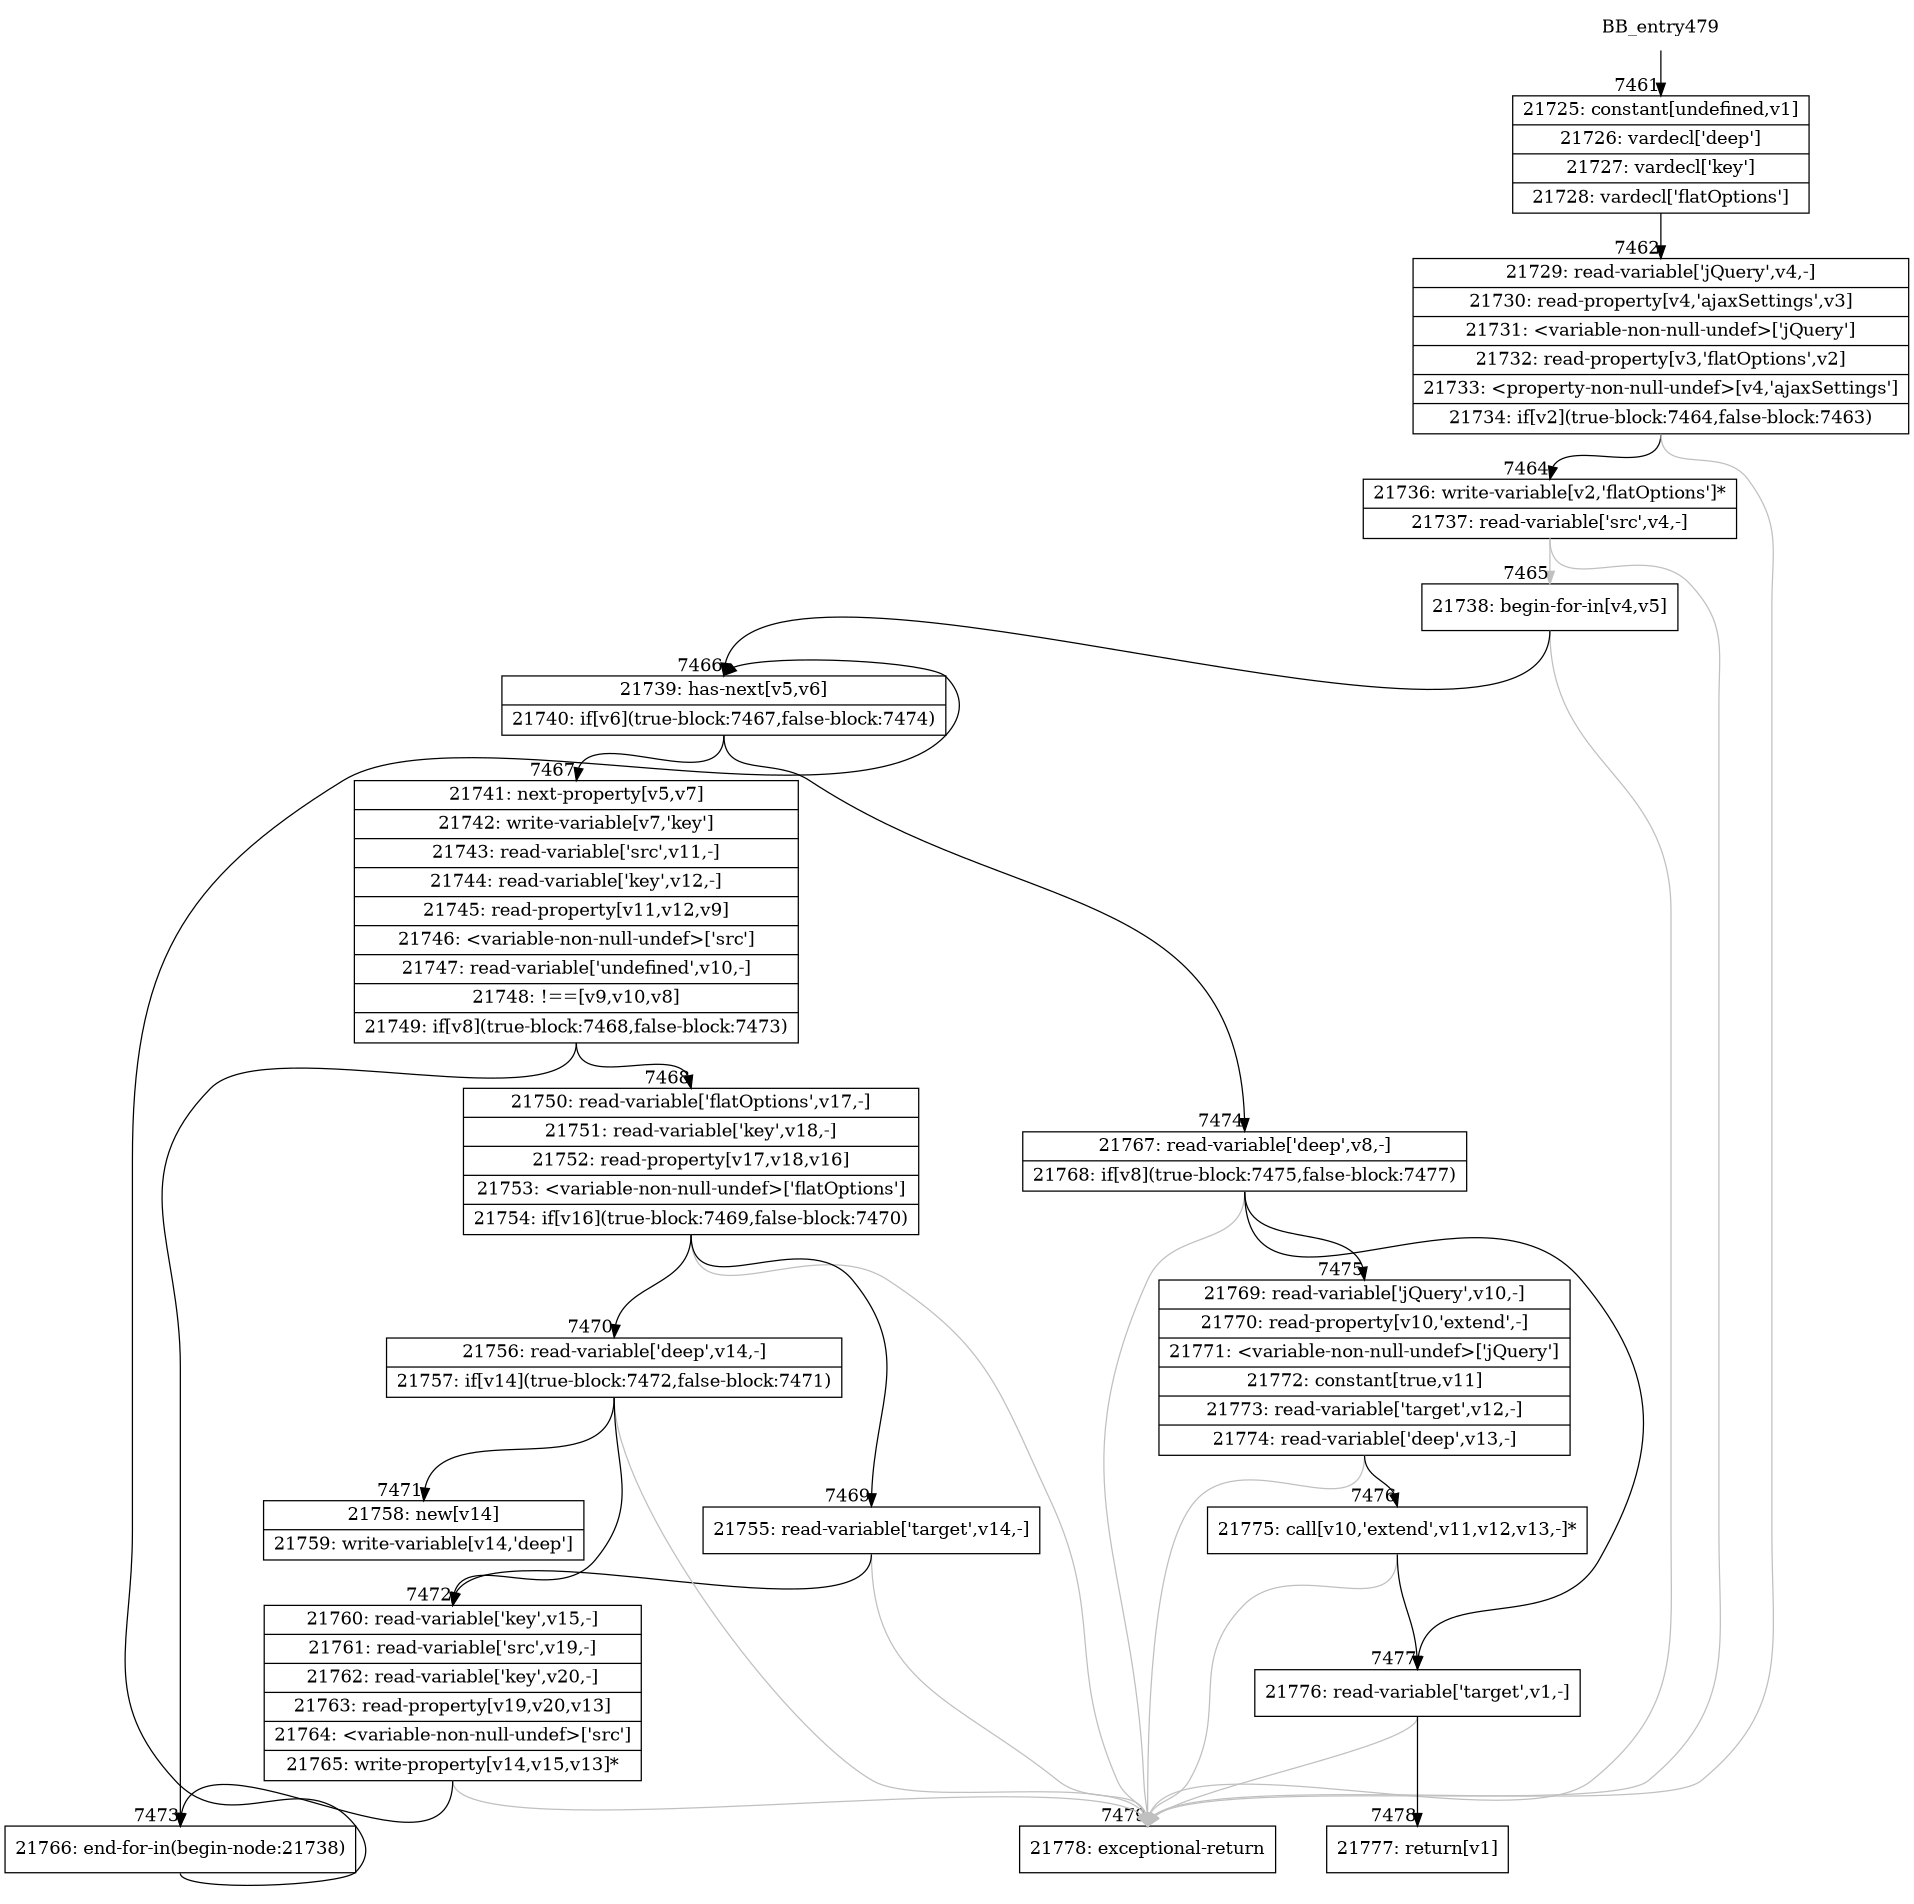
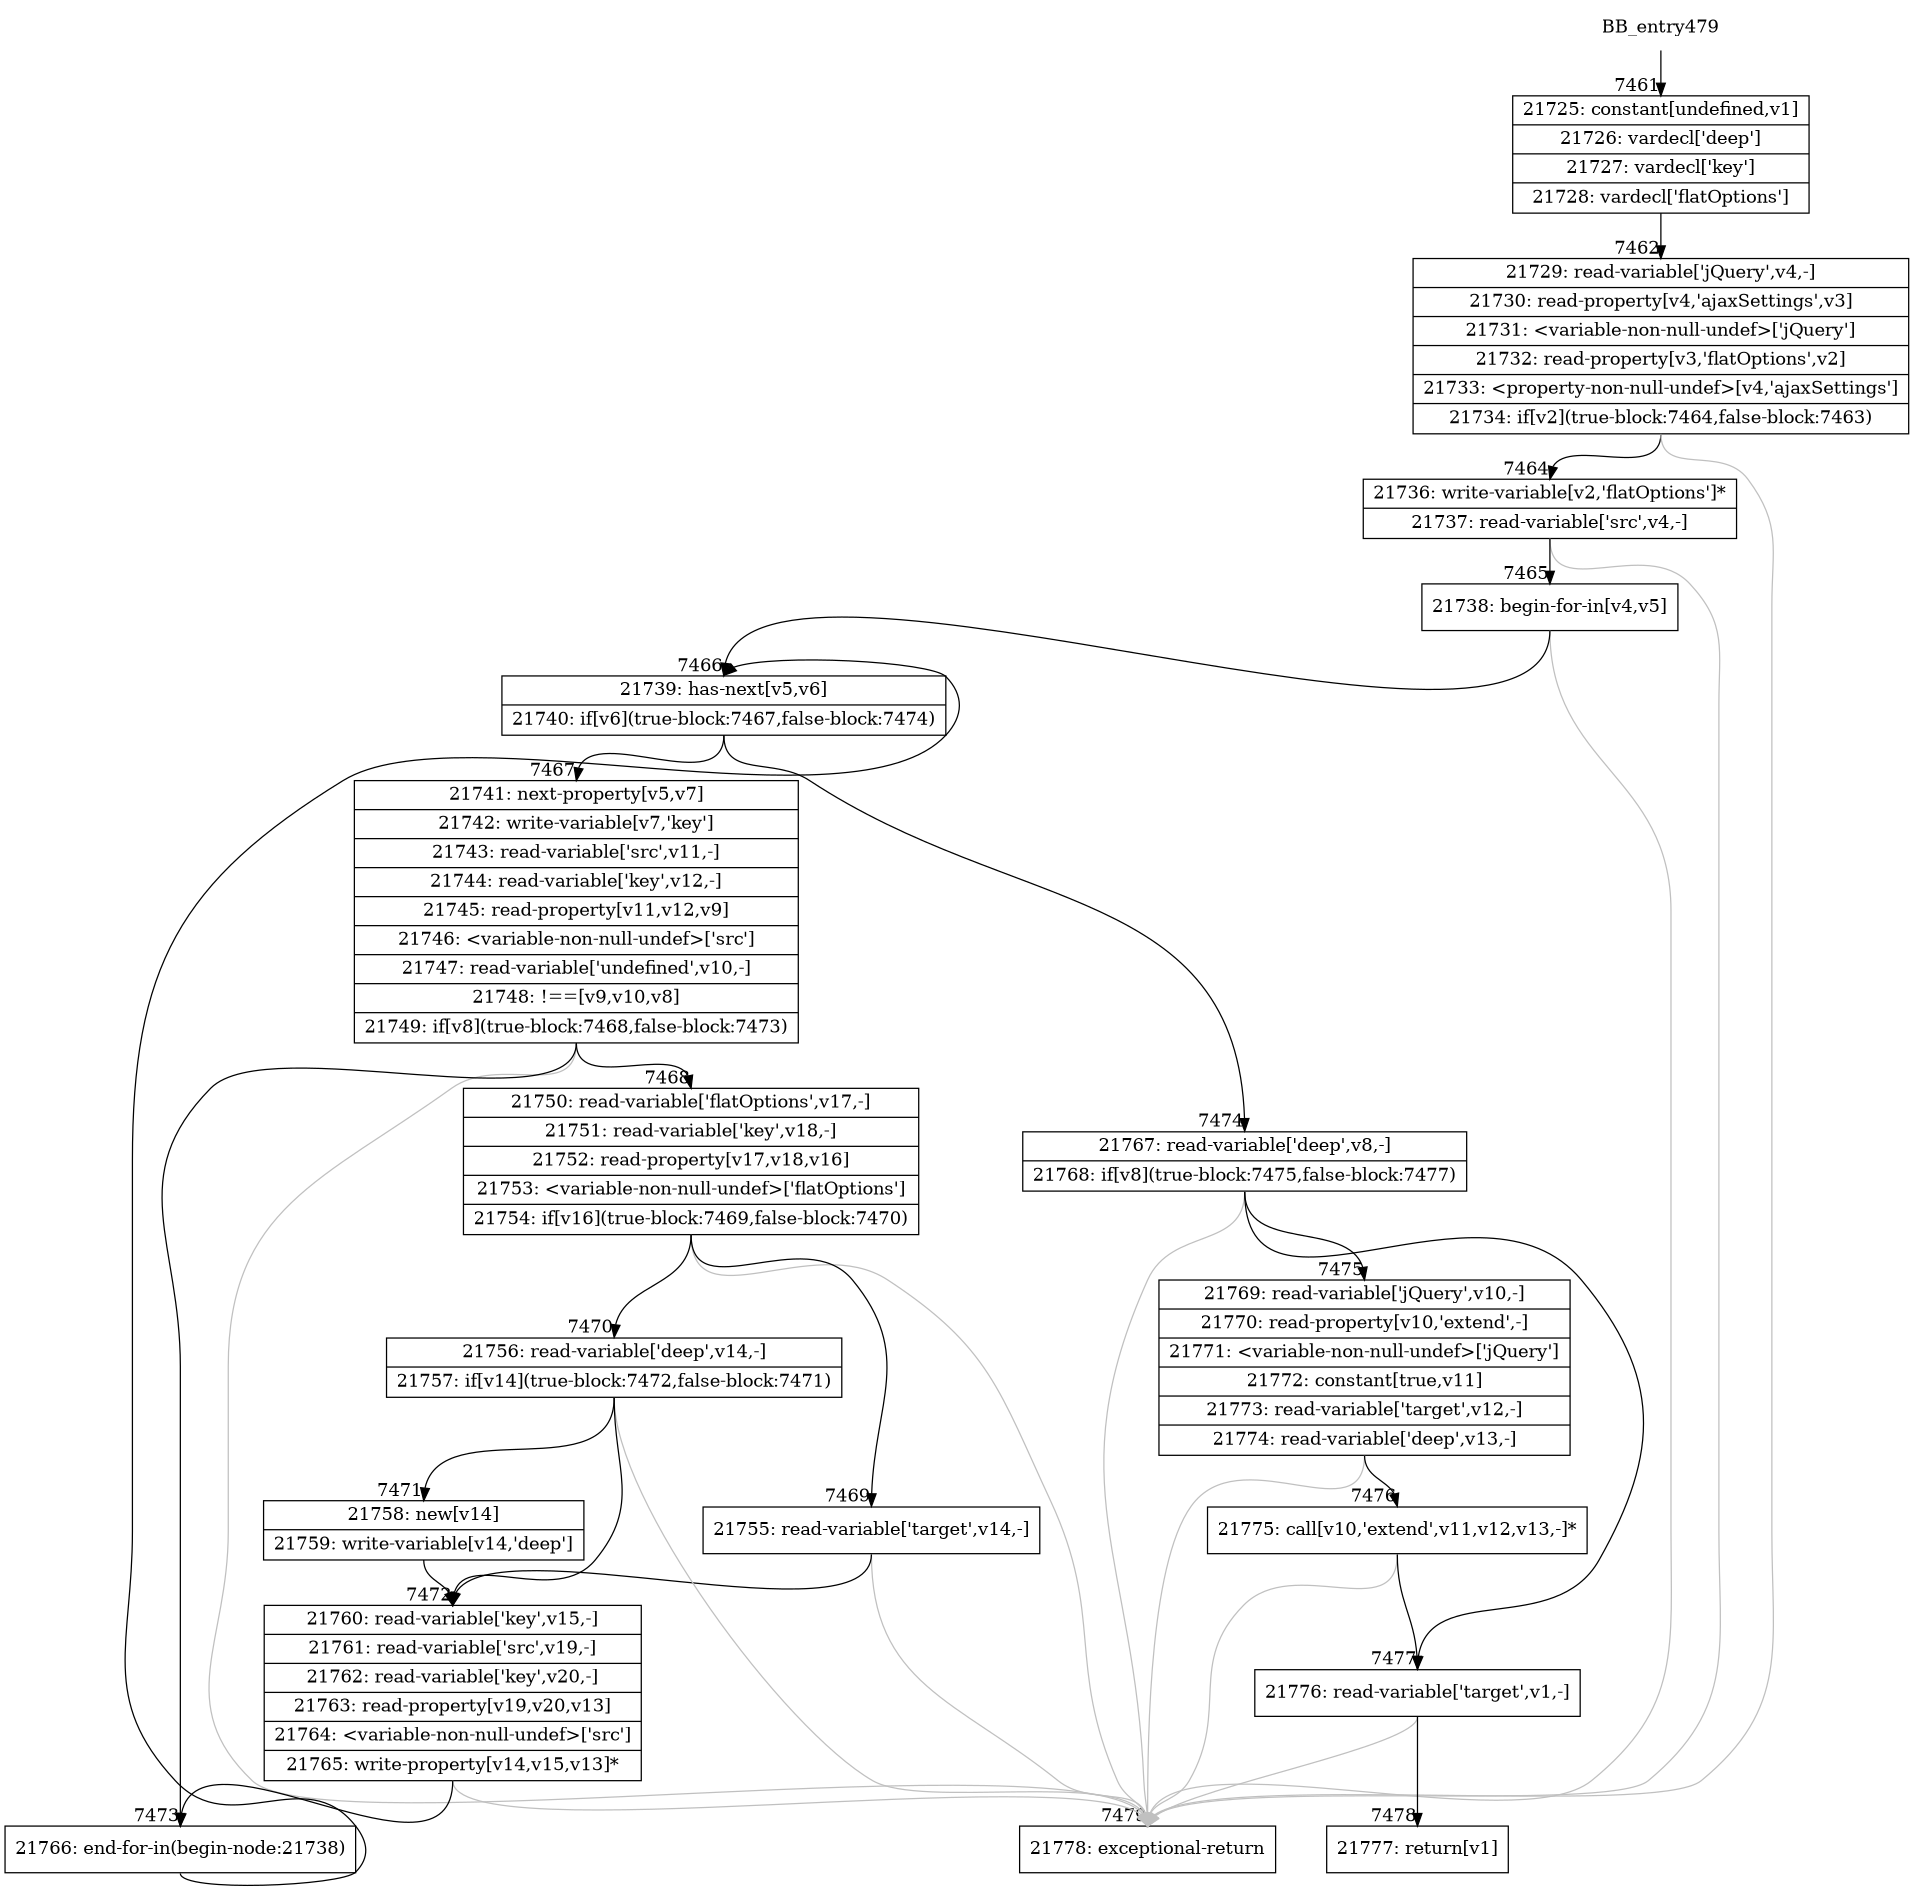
(1550, 555) -> (1550, 555)
none -> (433, 1579)
none -> (234, 1760)
